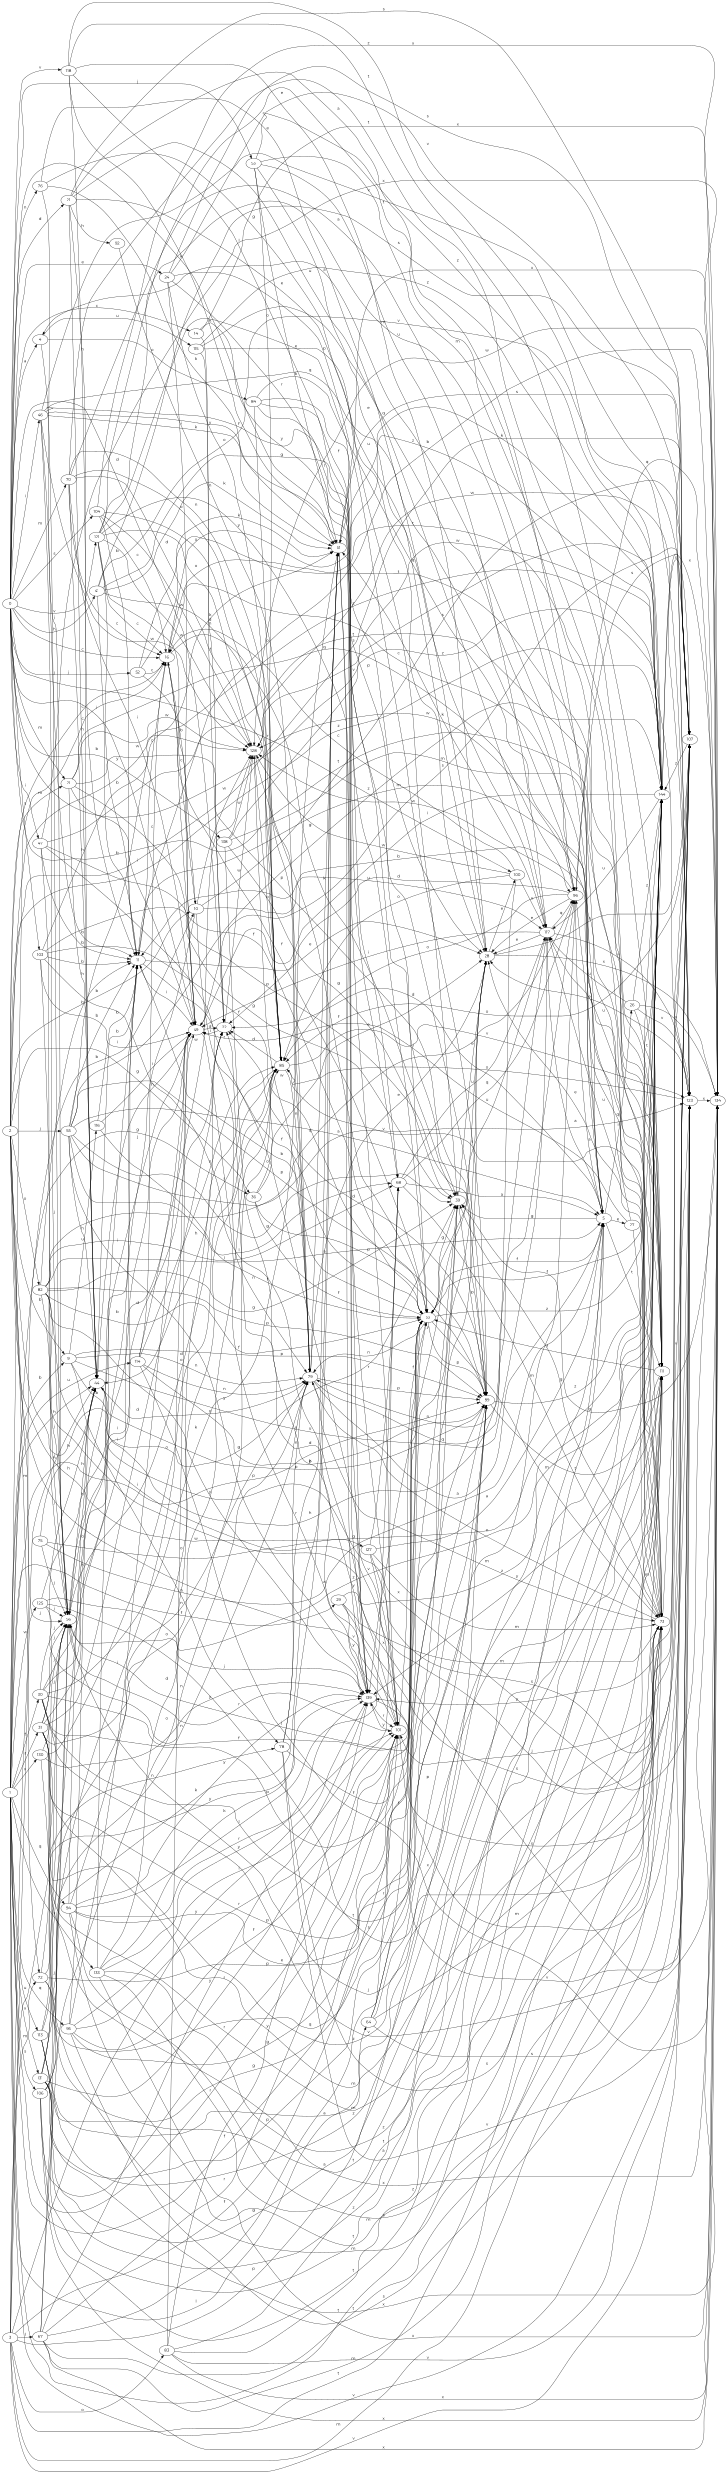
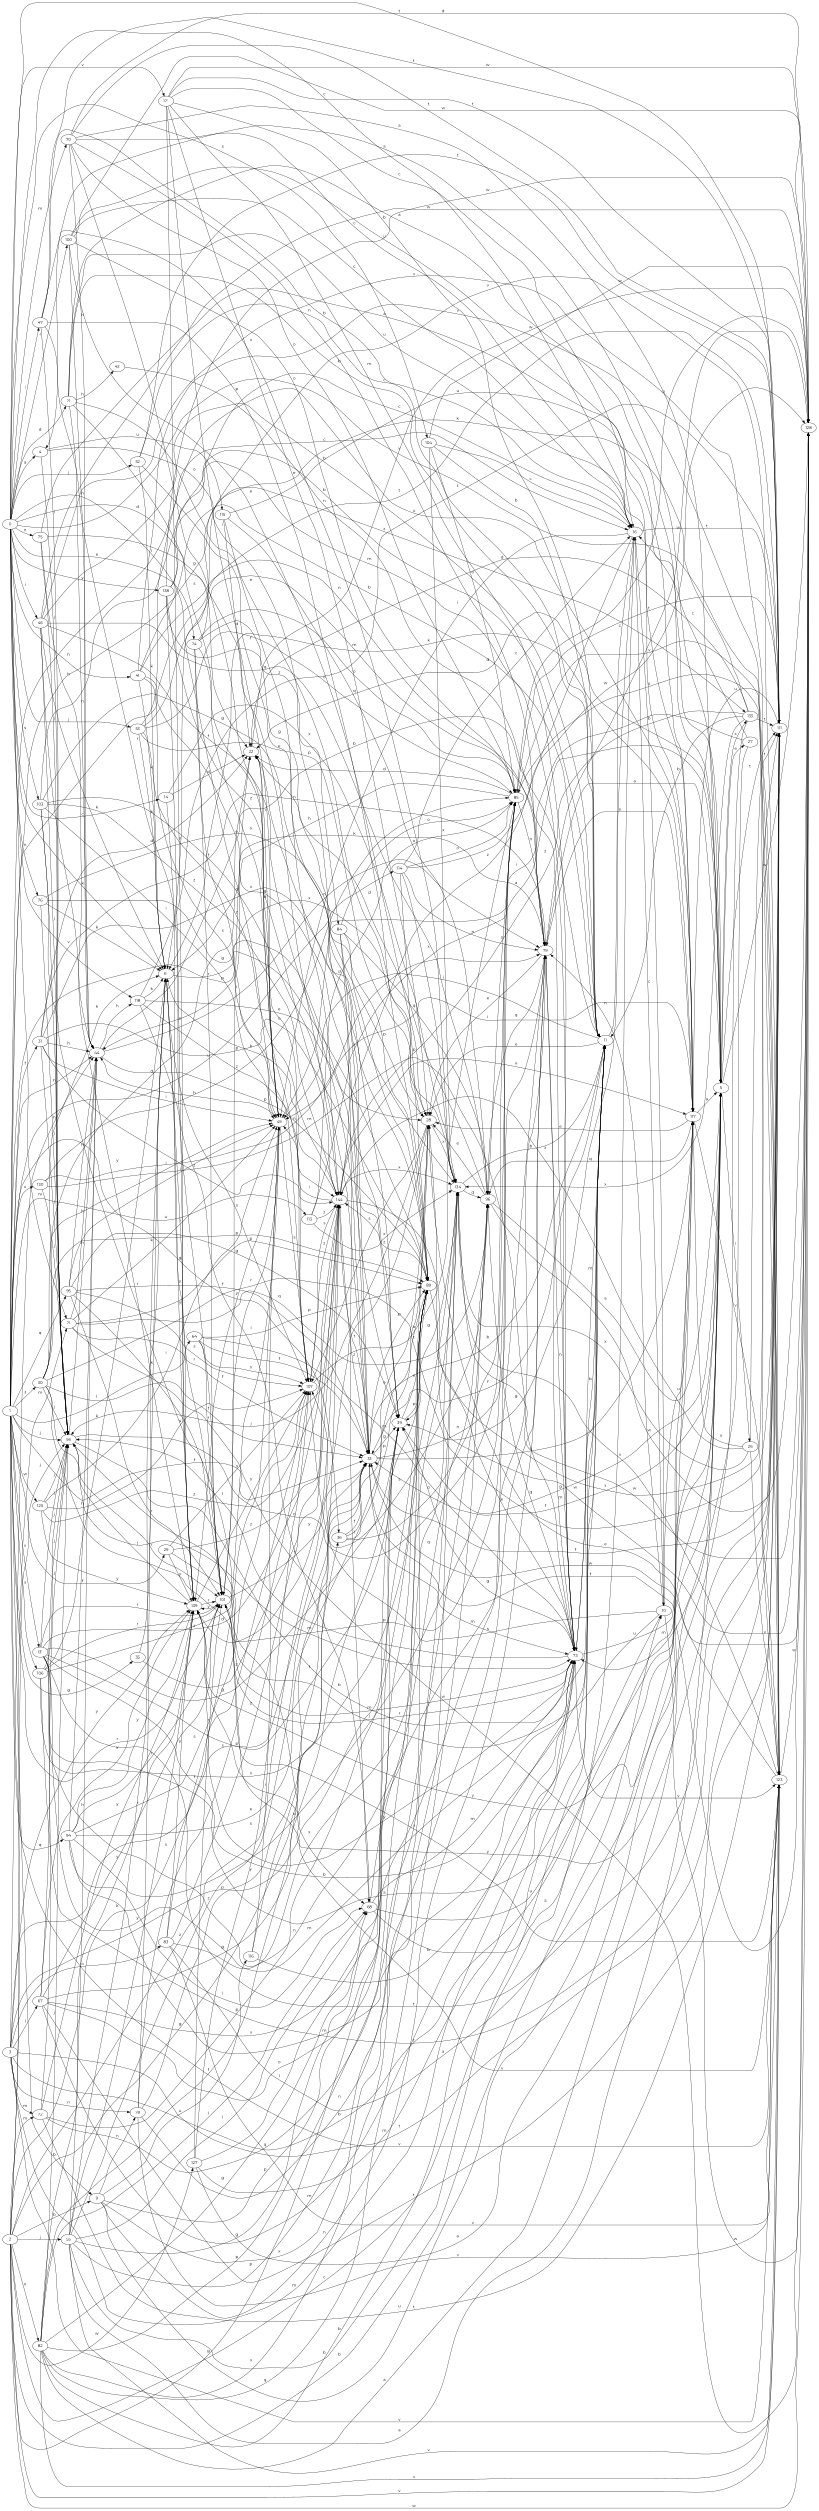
(117, 243) -> (117, 367)
none -> (343, 389)
none -> (22, 532)
(210, 650) -> (237, 624)
(86, 725) -> (110, 1023)
(258, 737) -> none
none -> (725, 902)
(502, 917) -> (304, 622)
none -> (221, 1359)
(397, 1391) -> (507, 1372)
none -> (789, 1643)
none -> (138, 1658)
(532, 1751) -> (400, 1713)
(53, 1829) -> (30, 1434)
(379, 2096) -> (267, 1971)
